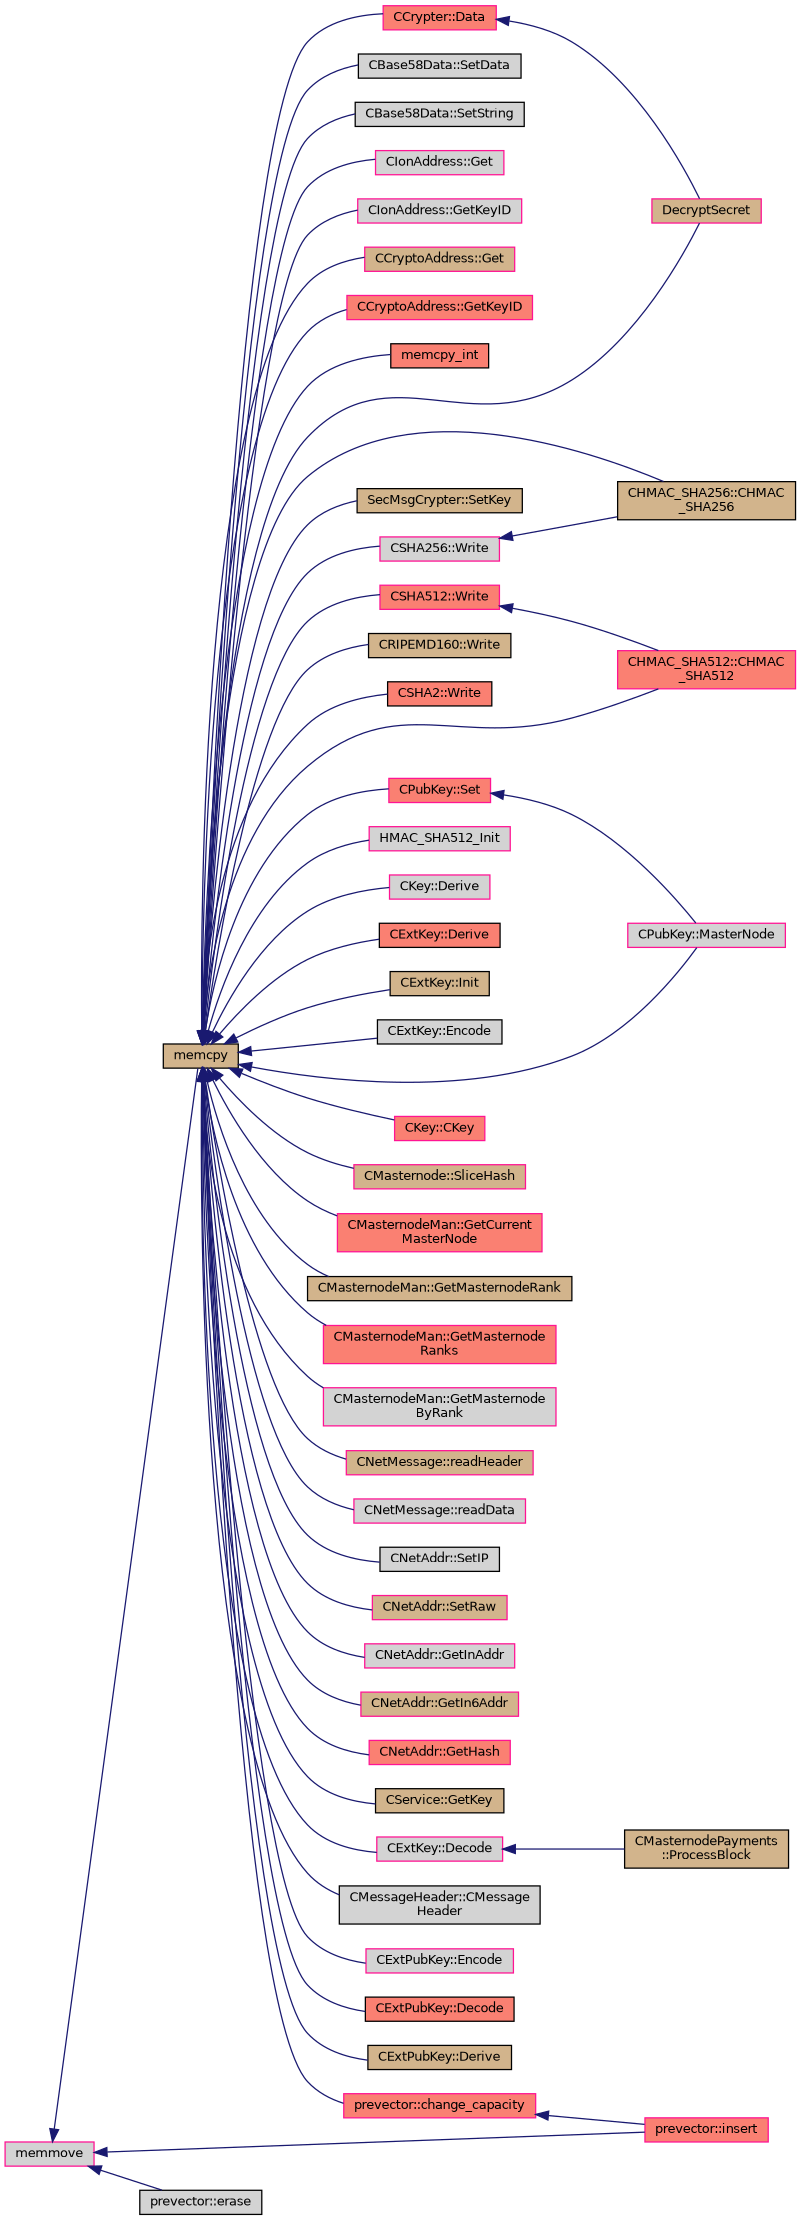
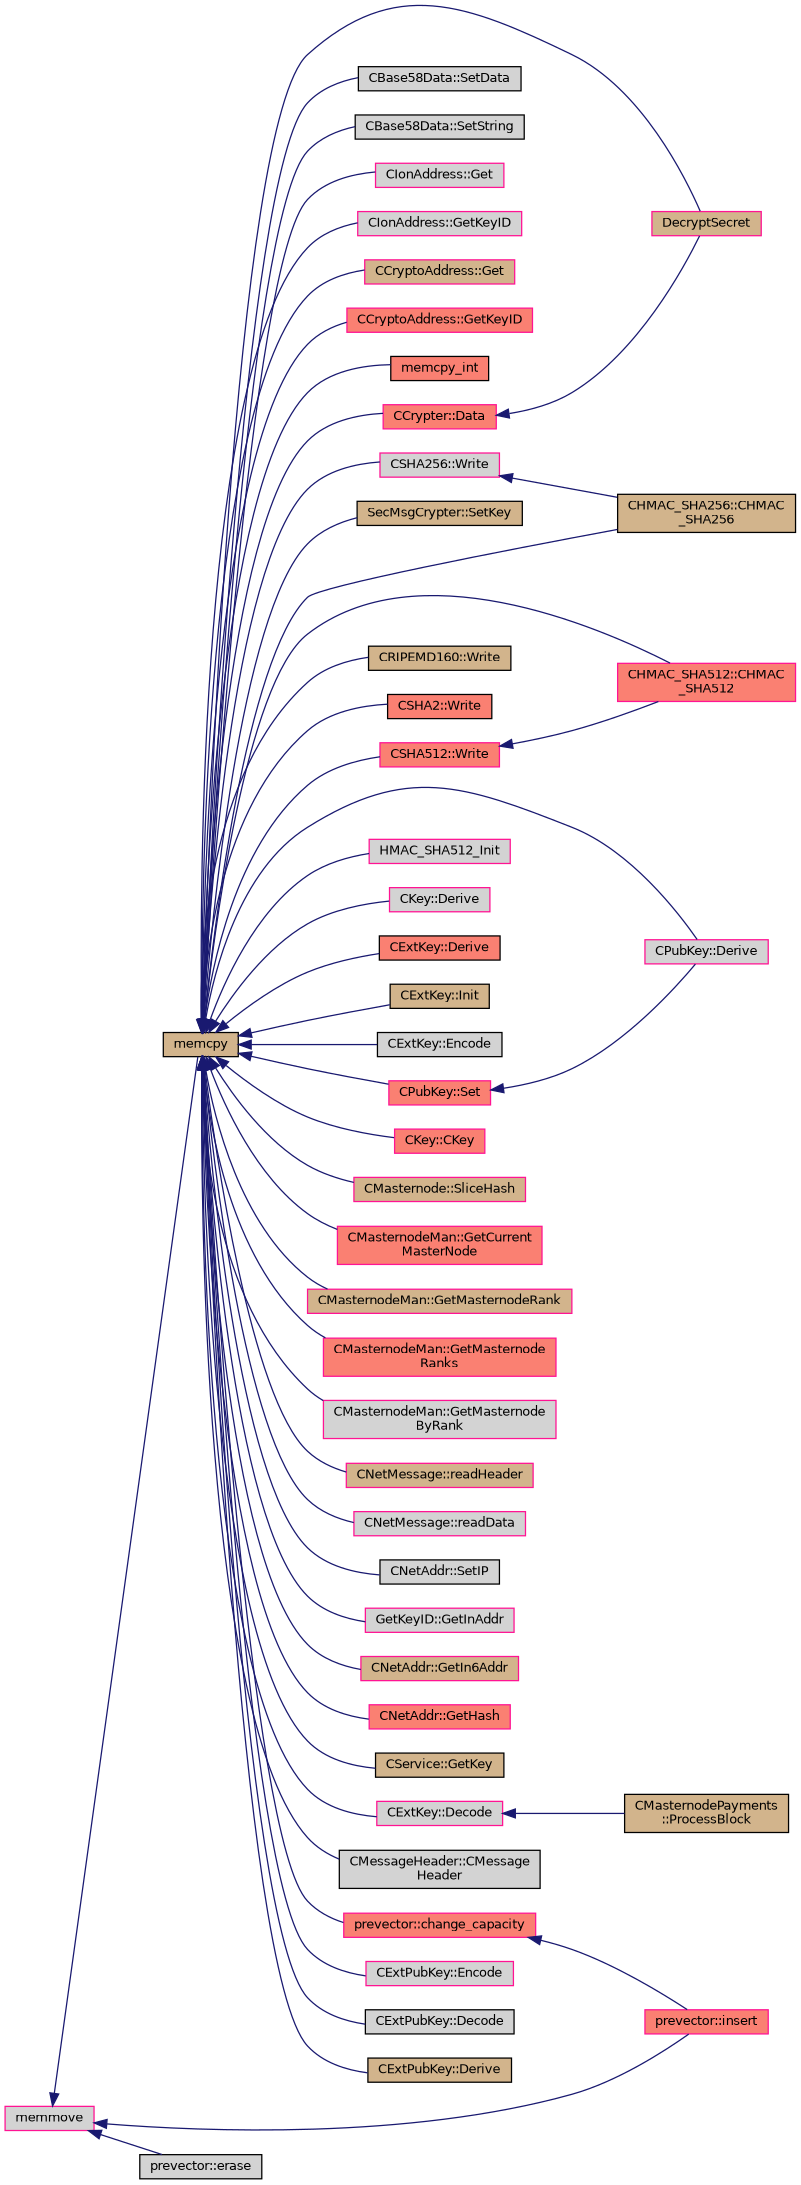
(707, 935) -> (707, 952)
(440, 1289) -> (440, 1301)
(440, 1608) -> none
(440, 1656) -> (440, 1620)
(440, 2009) -> (440, 2022)
